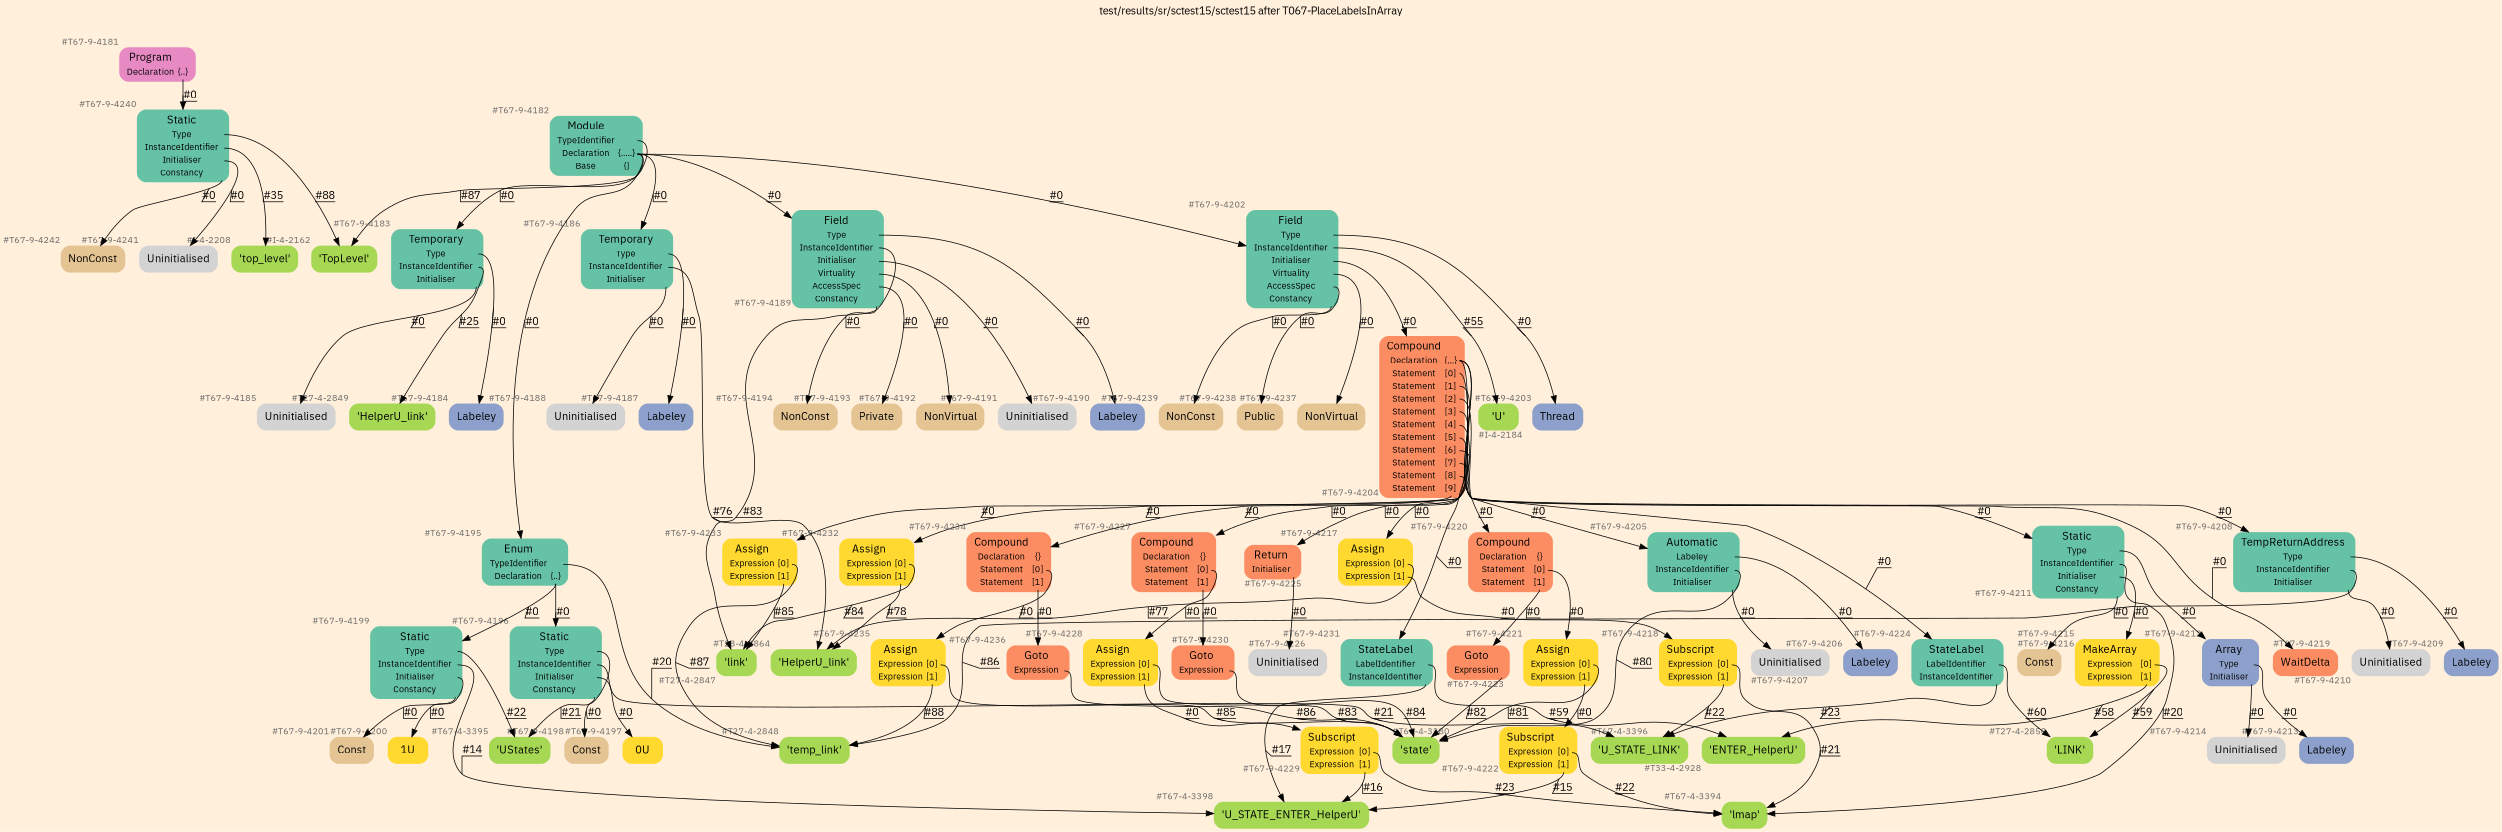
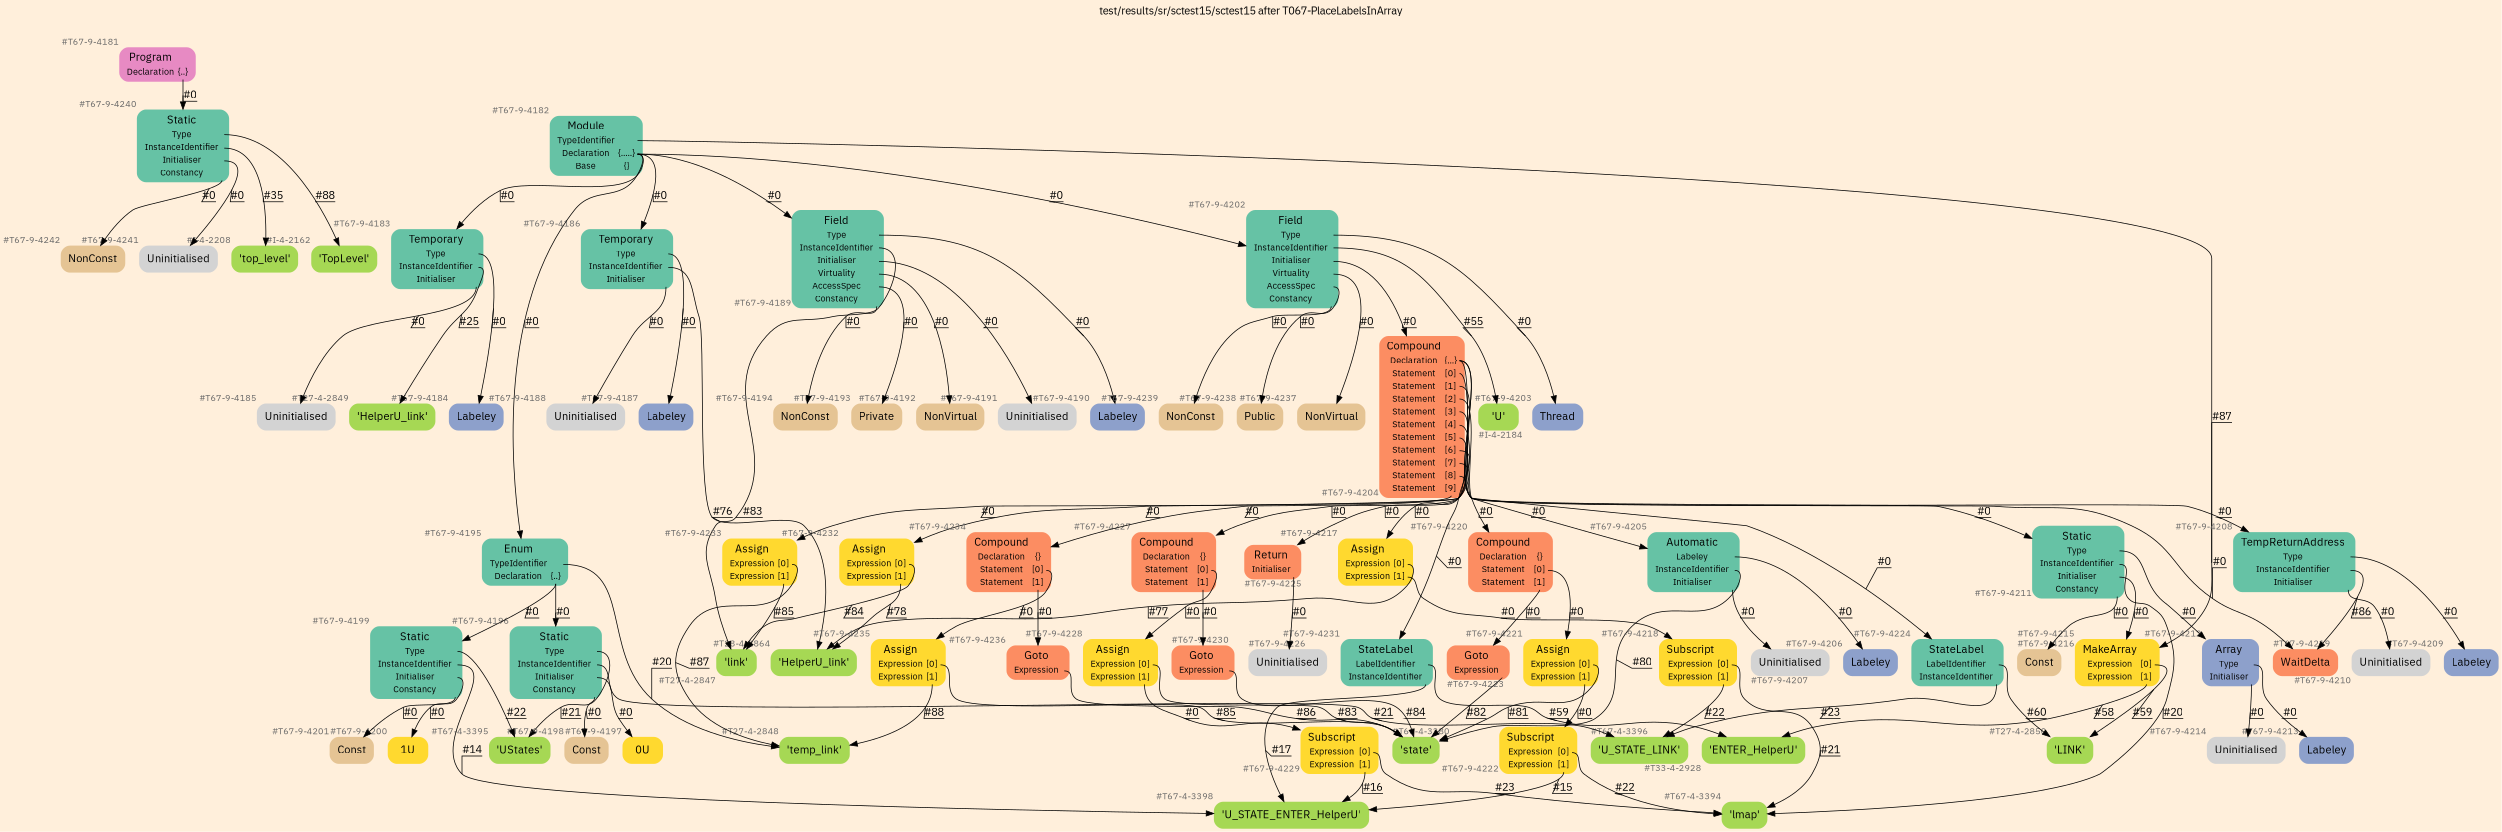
(494, 189) -> (1631, 177)
(1661, 619) -> (2352, 606)
